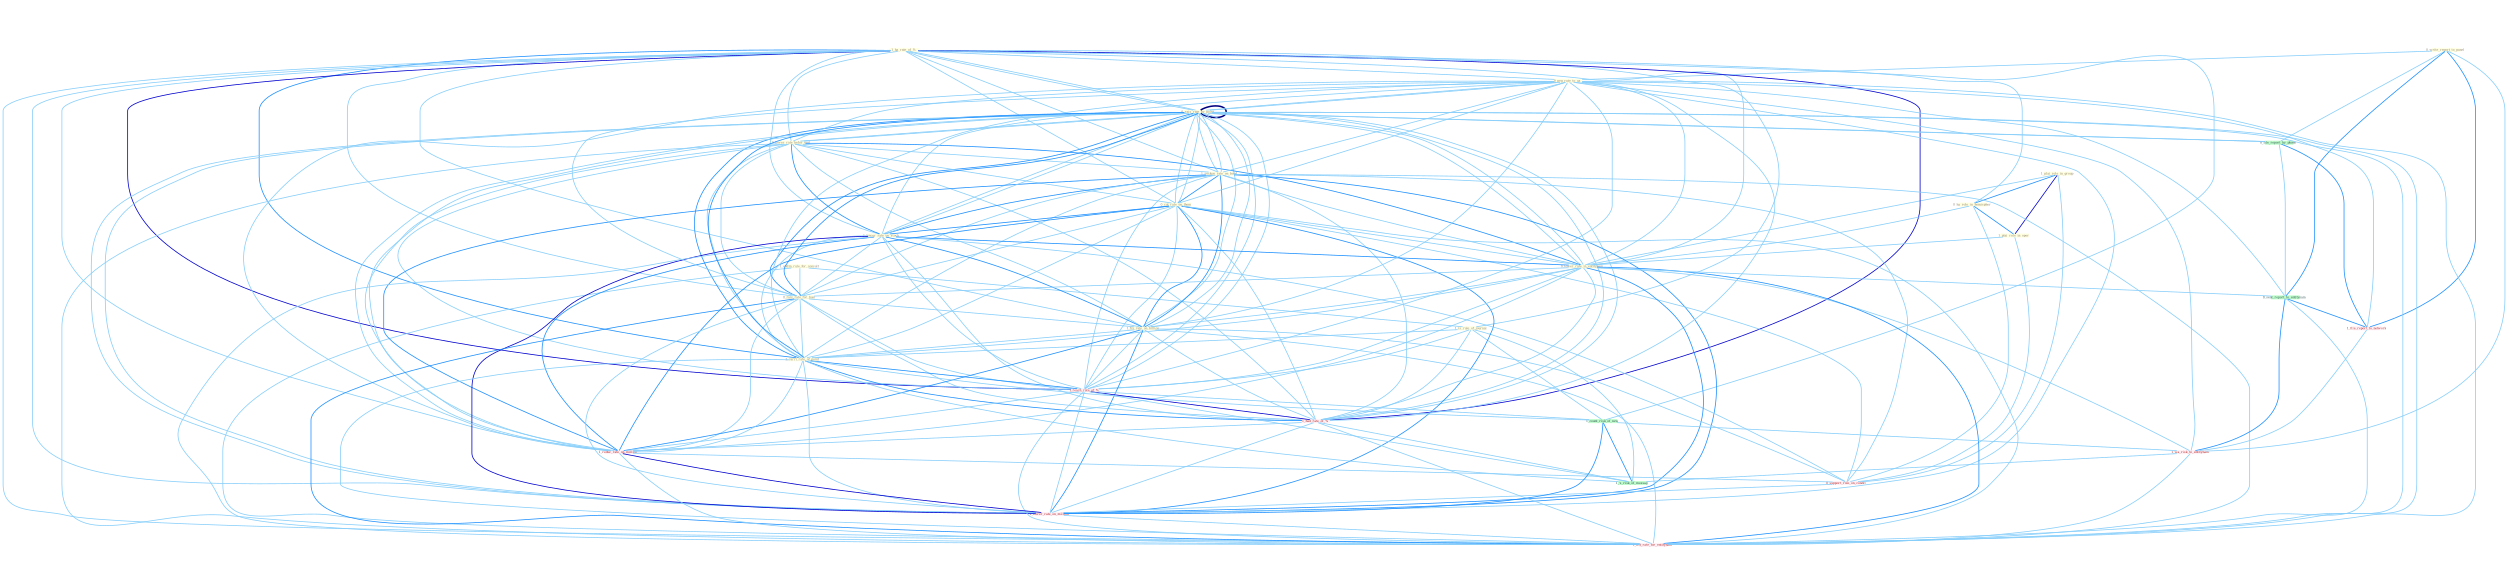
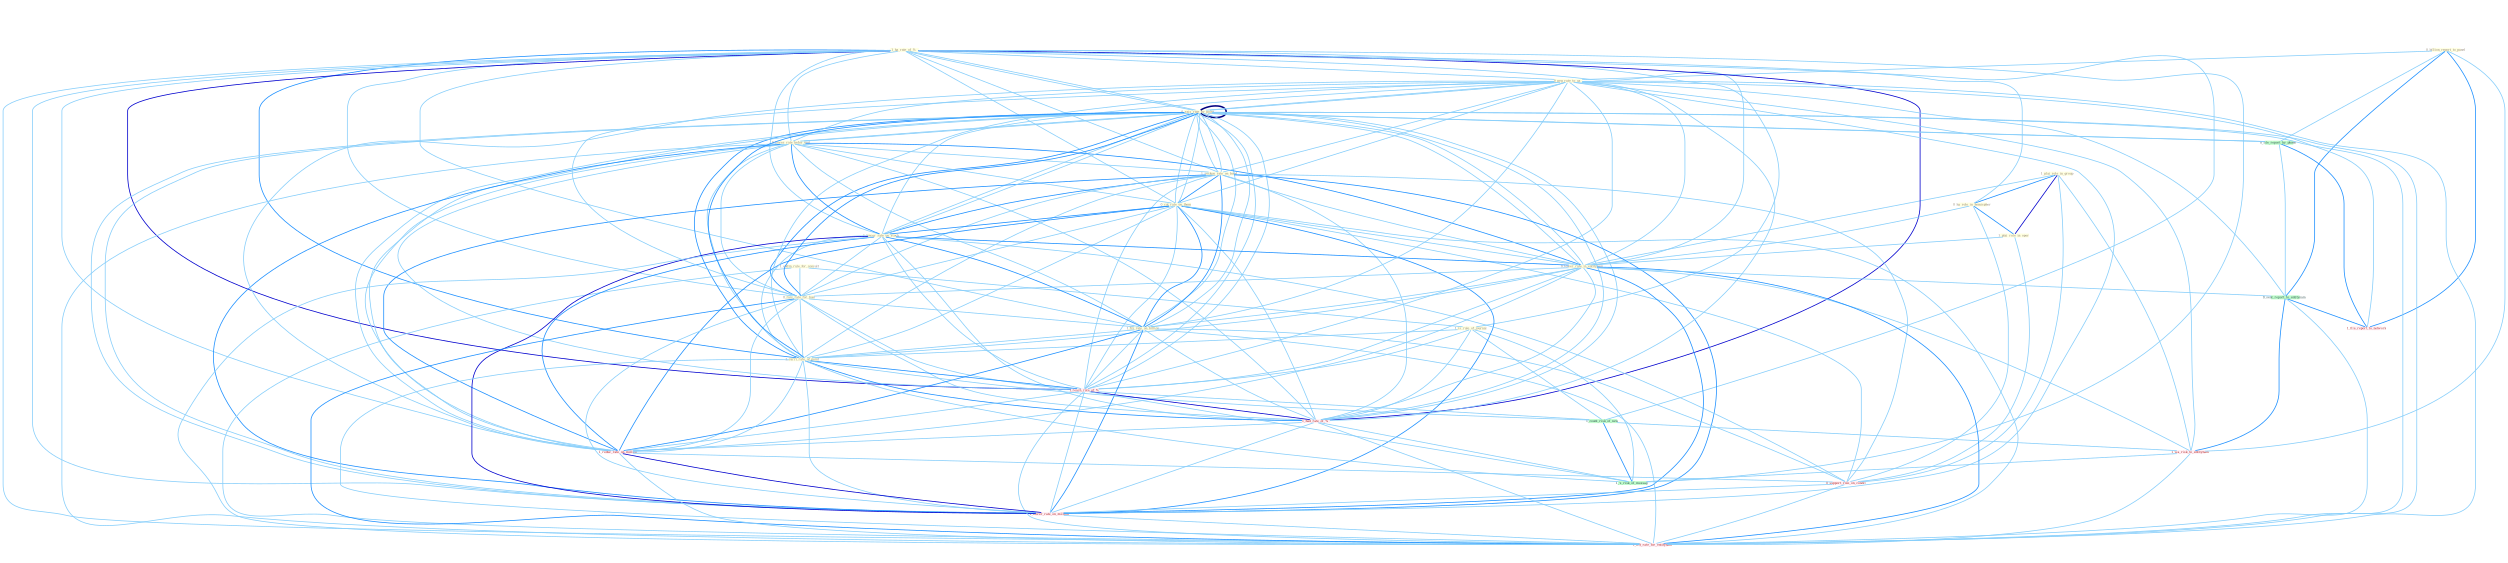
(2446, 50) -> (2446, 50)
none -> (1883, 65)
(2100, 265) -> (1751, 517)
(2300, 415) -> (2142, 305)
(1357, 510) -> (250, 430)
